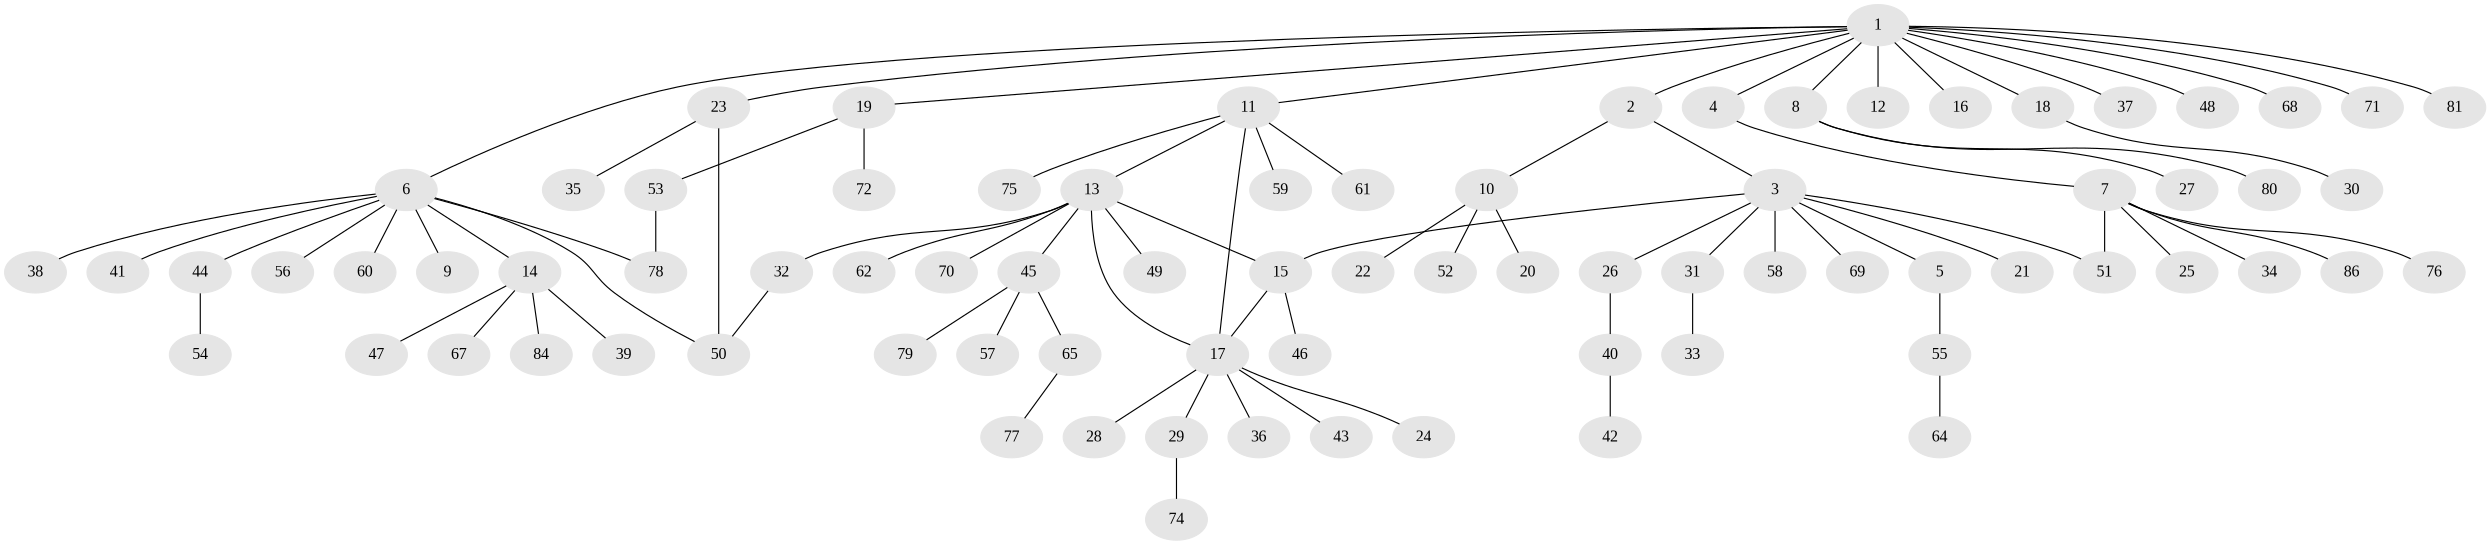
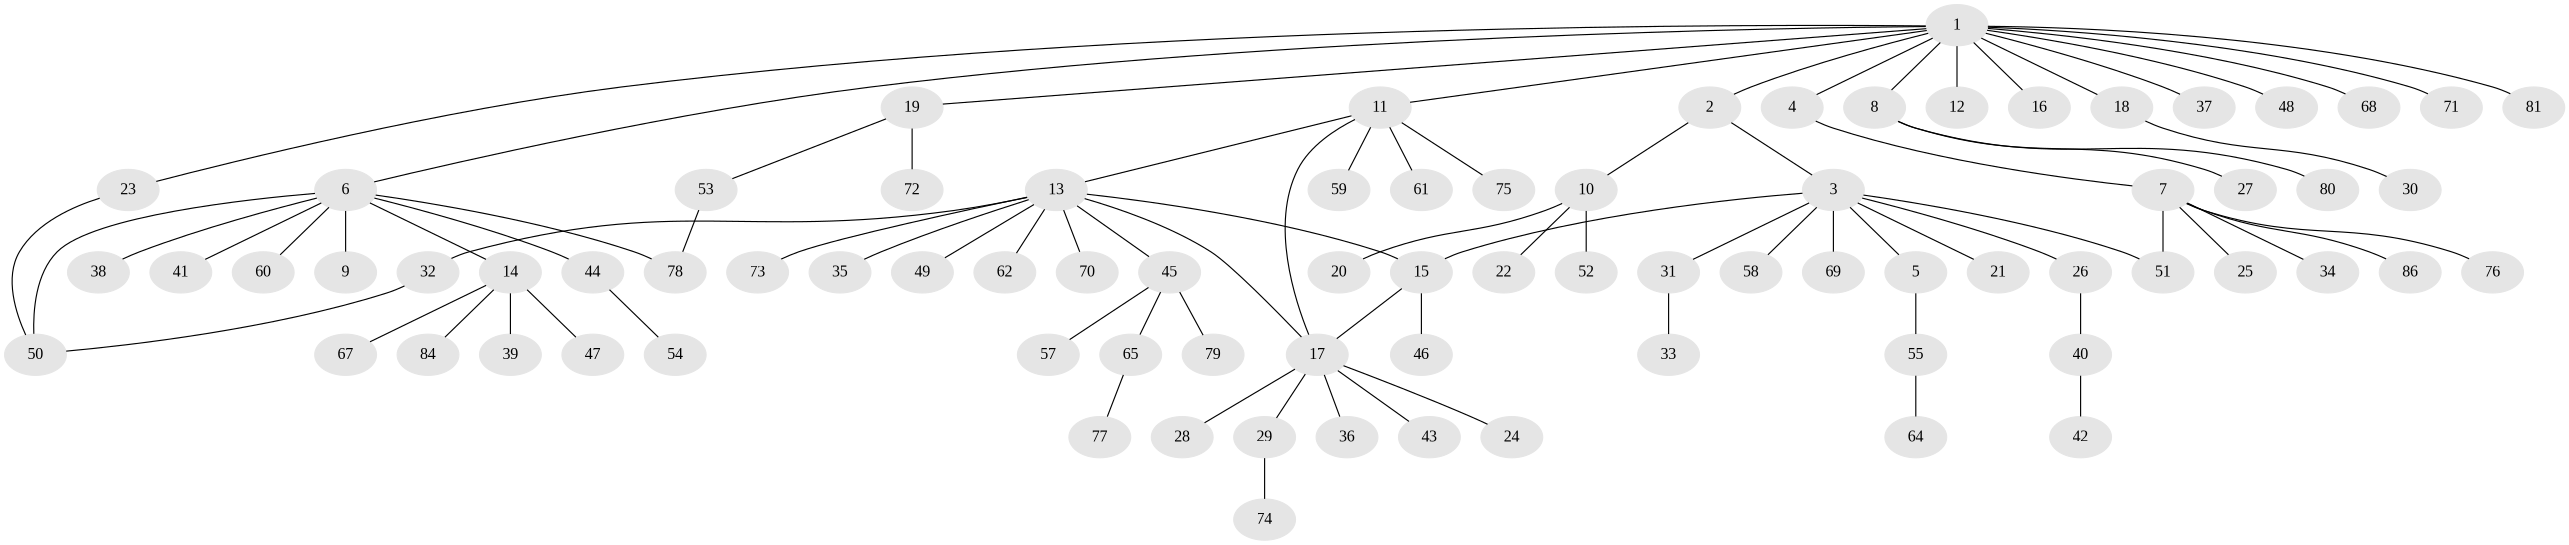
(646, 149) -> (946, 227)
(283, 272) -> none
none -> (758, 272)
